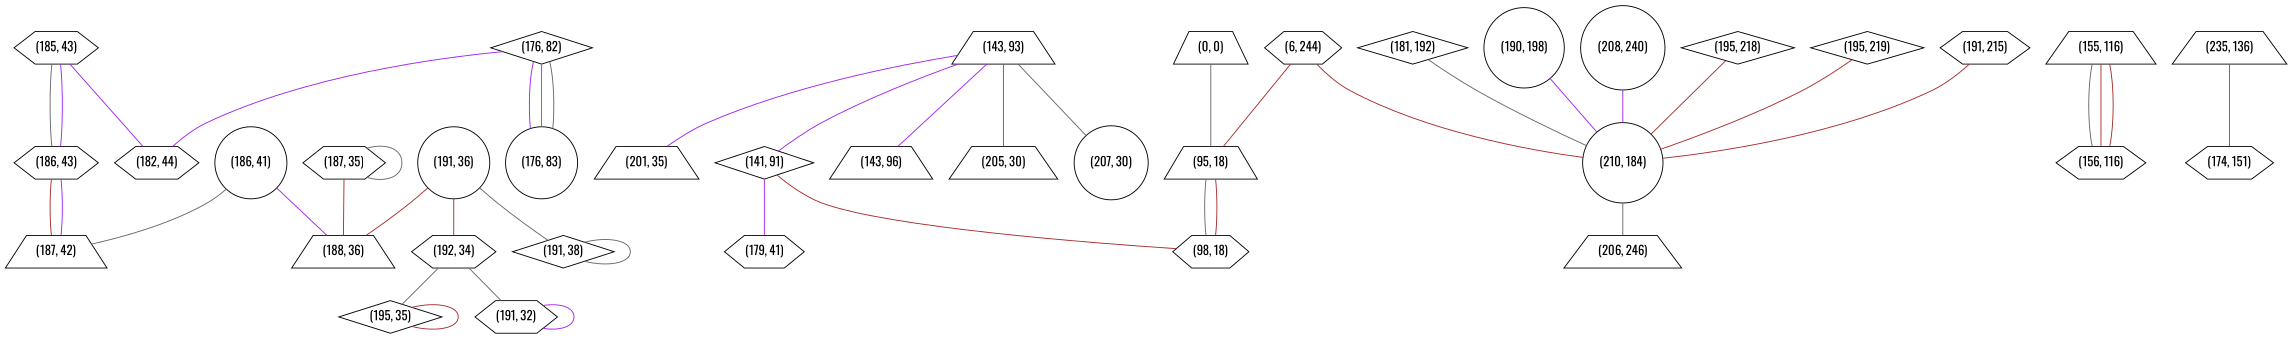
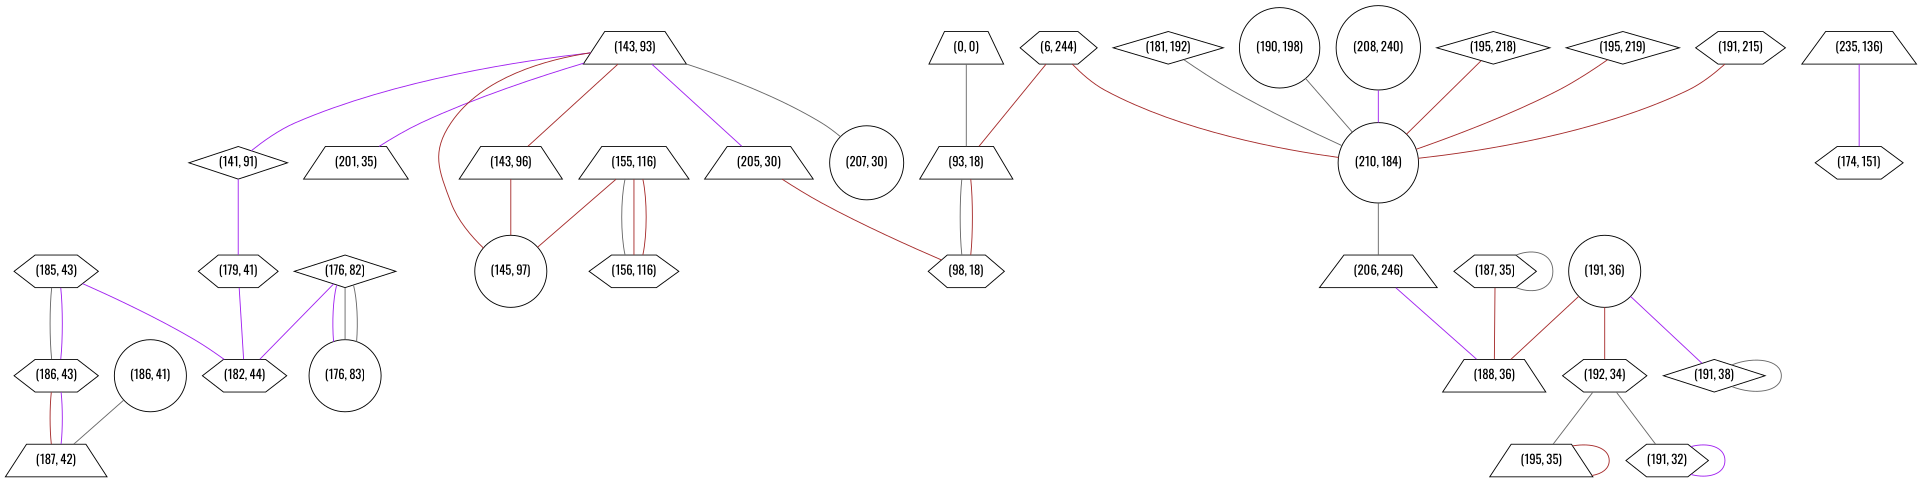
(942, 105) -> (573, 105)
(1573, 105) -> (1329, 105)
(1211, 163) -> (966, 163)
(302, 212) -> (1436, 323)
(513, 215) -> (1666, 330)
(972, 230) -> (860, 223)
none -> (511, 271)
(390, 317) -> (1541, 461)
none -> (241, 323)
